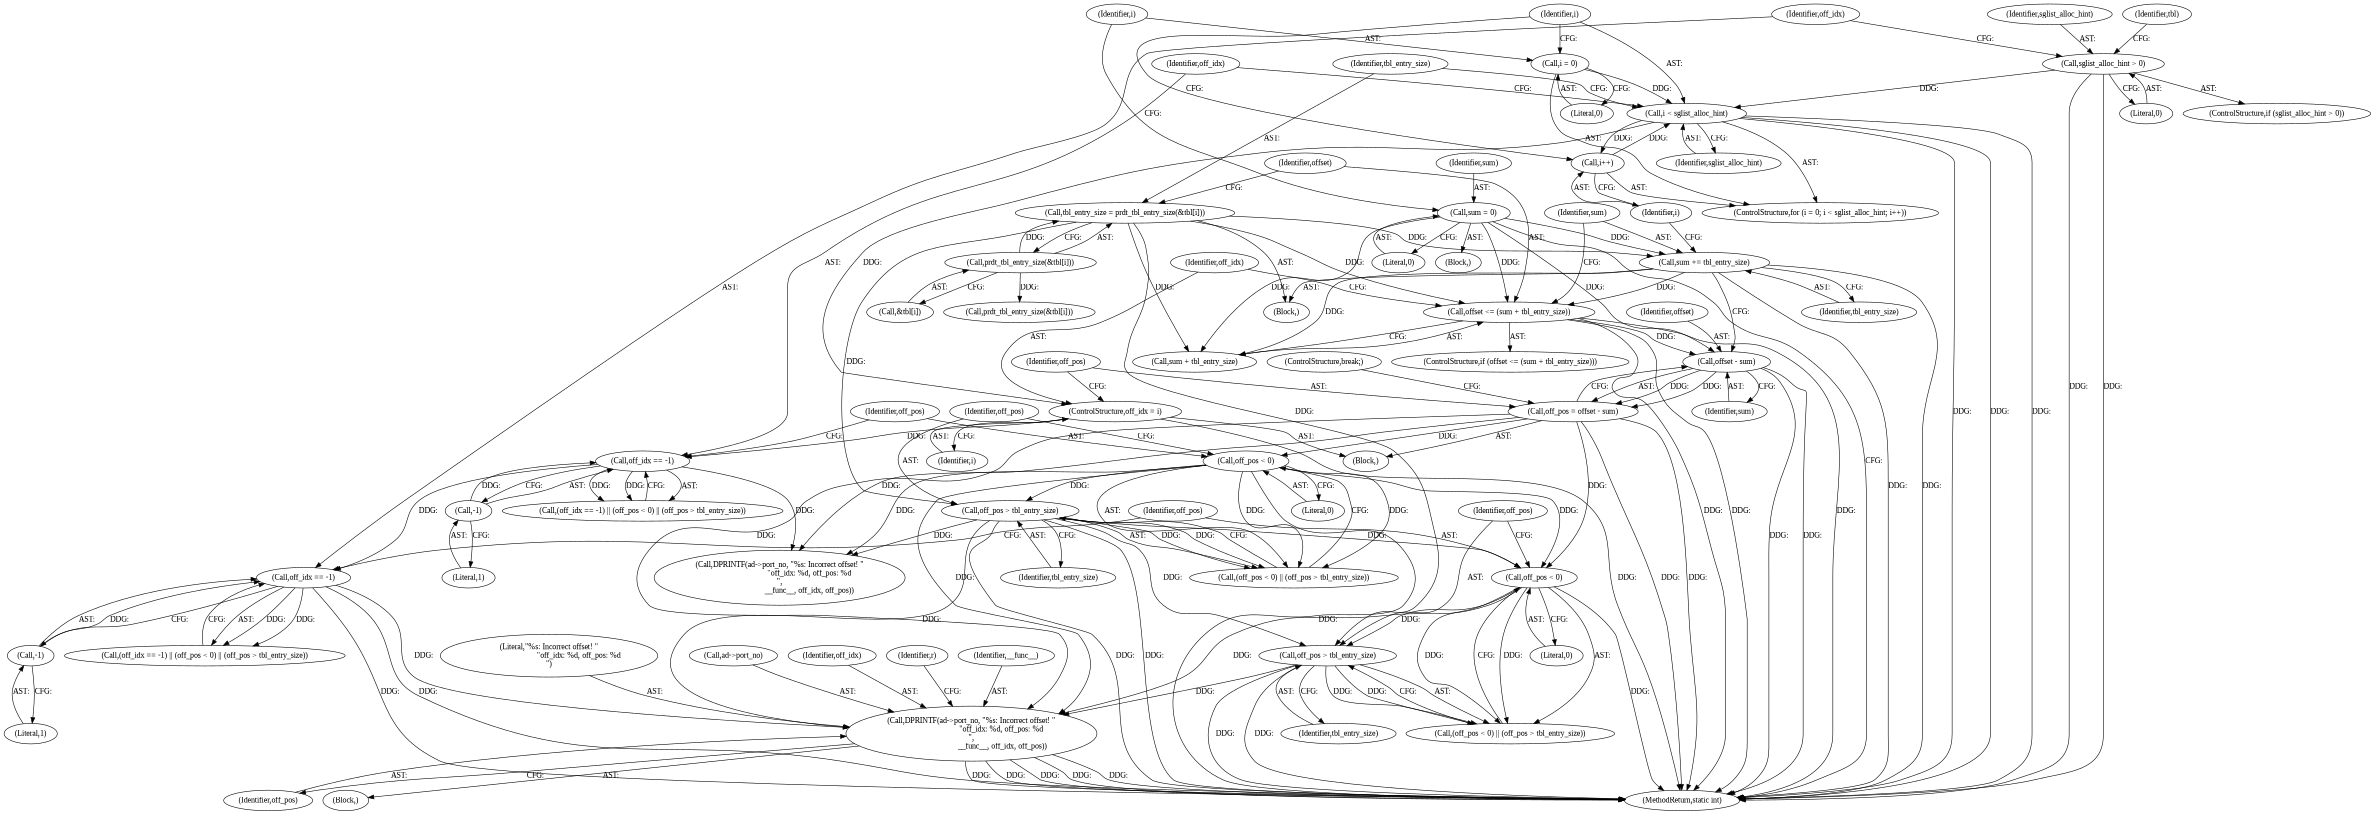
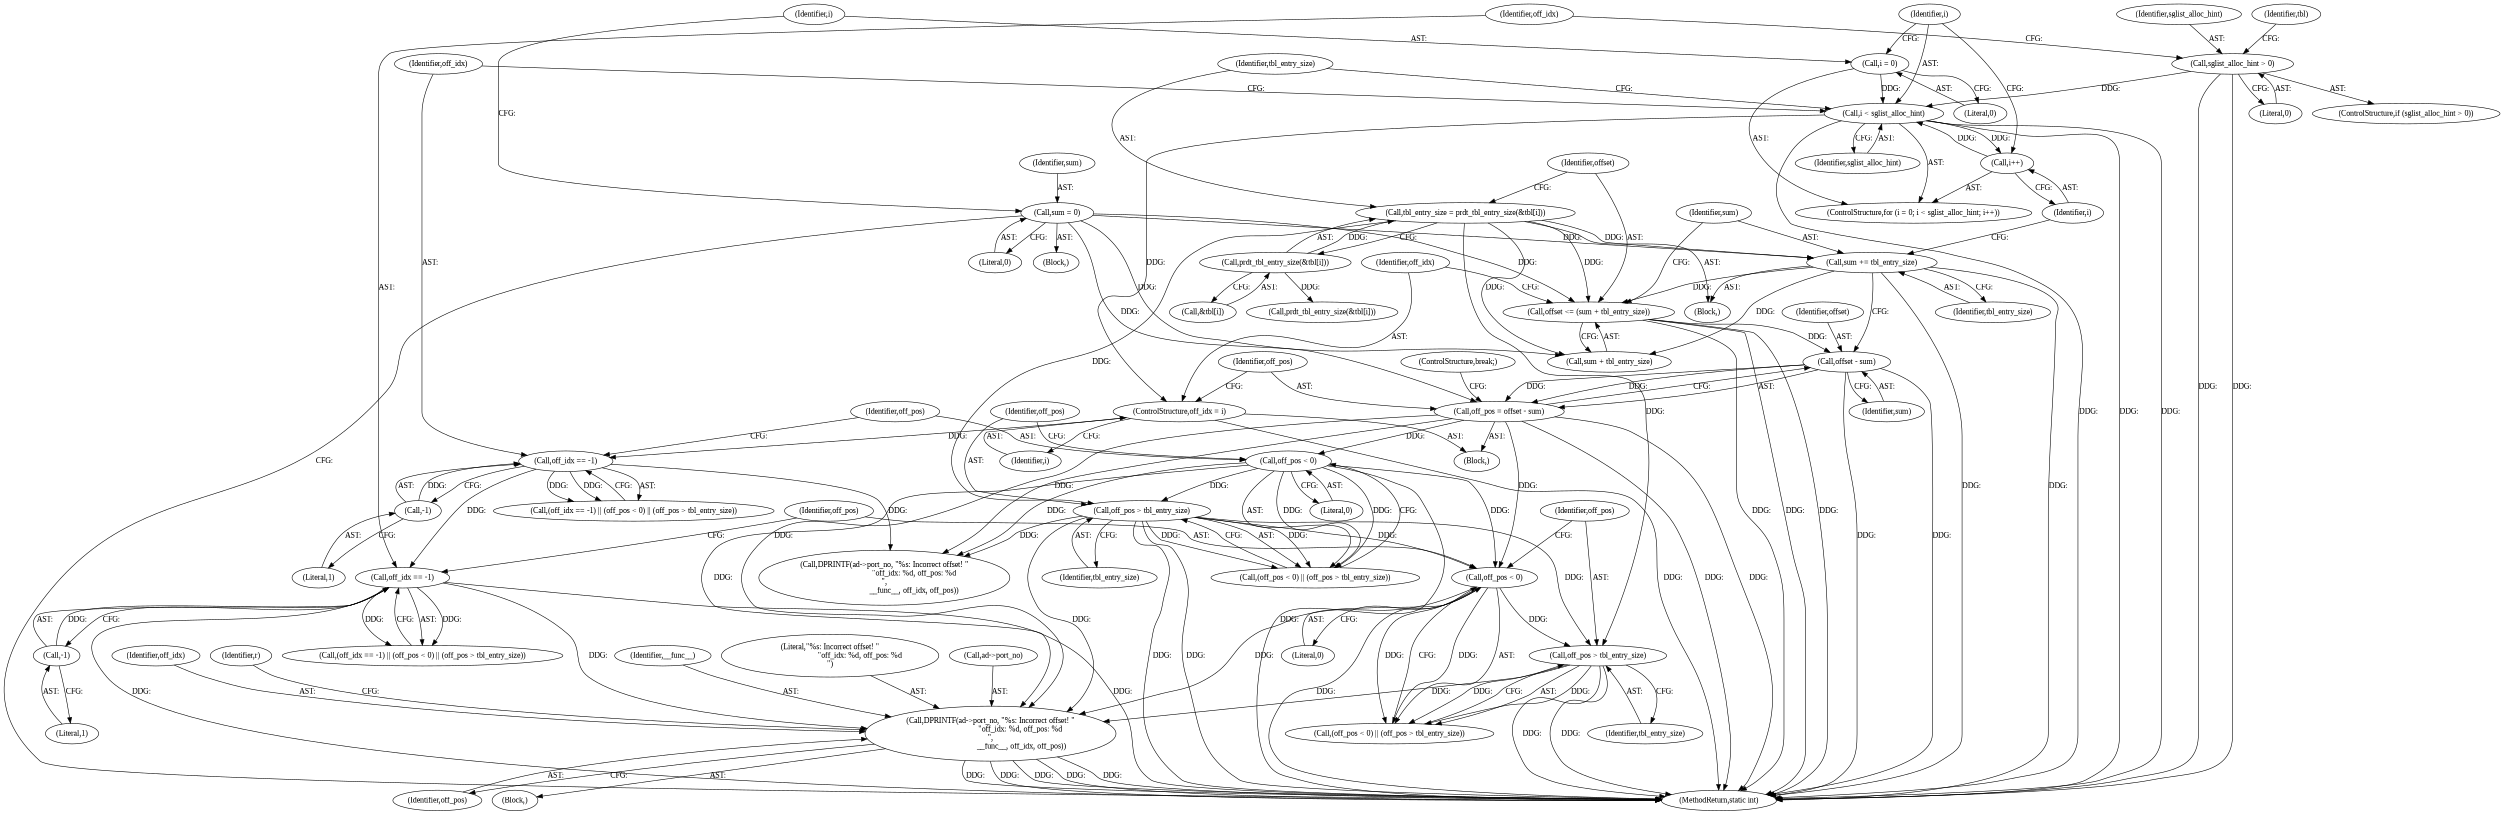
(1589, 294) -> (1217, 345)
(1510, 362) -> none
